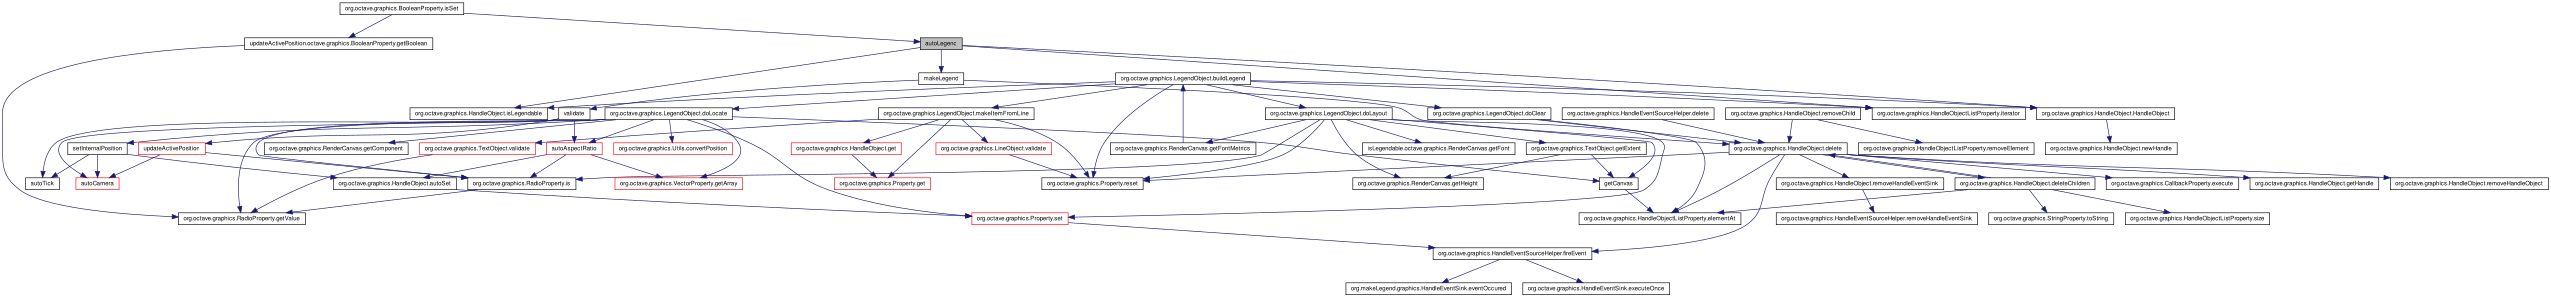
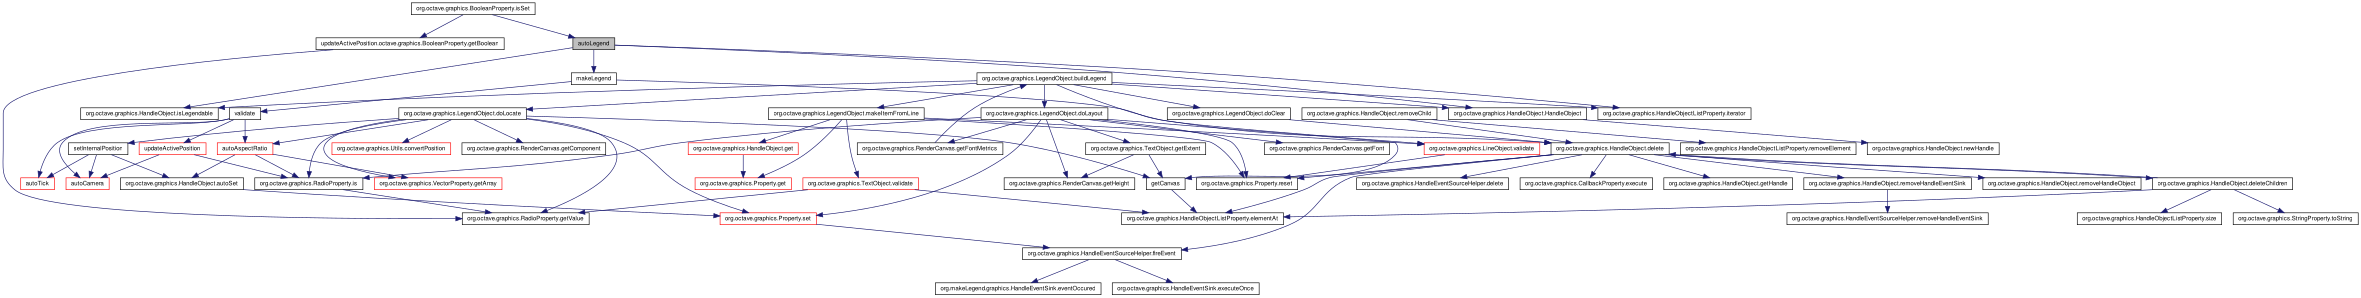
(1124, 120) -> (1234, 128)
(1710, 131) -> (1524, 166)
(1439, 149) -> (1327, 149)
(1701, 149) -> (1029, 201)
(42, 184) -> (38, 184)
